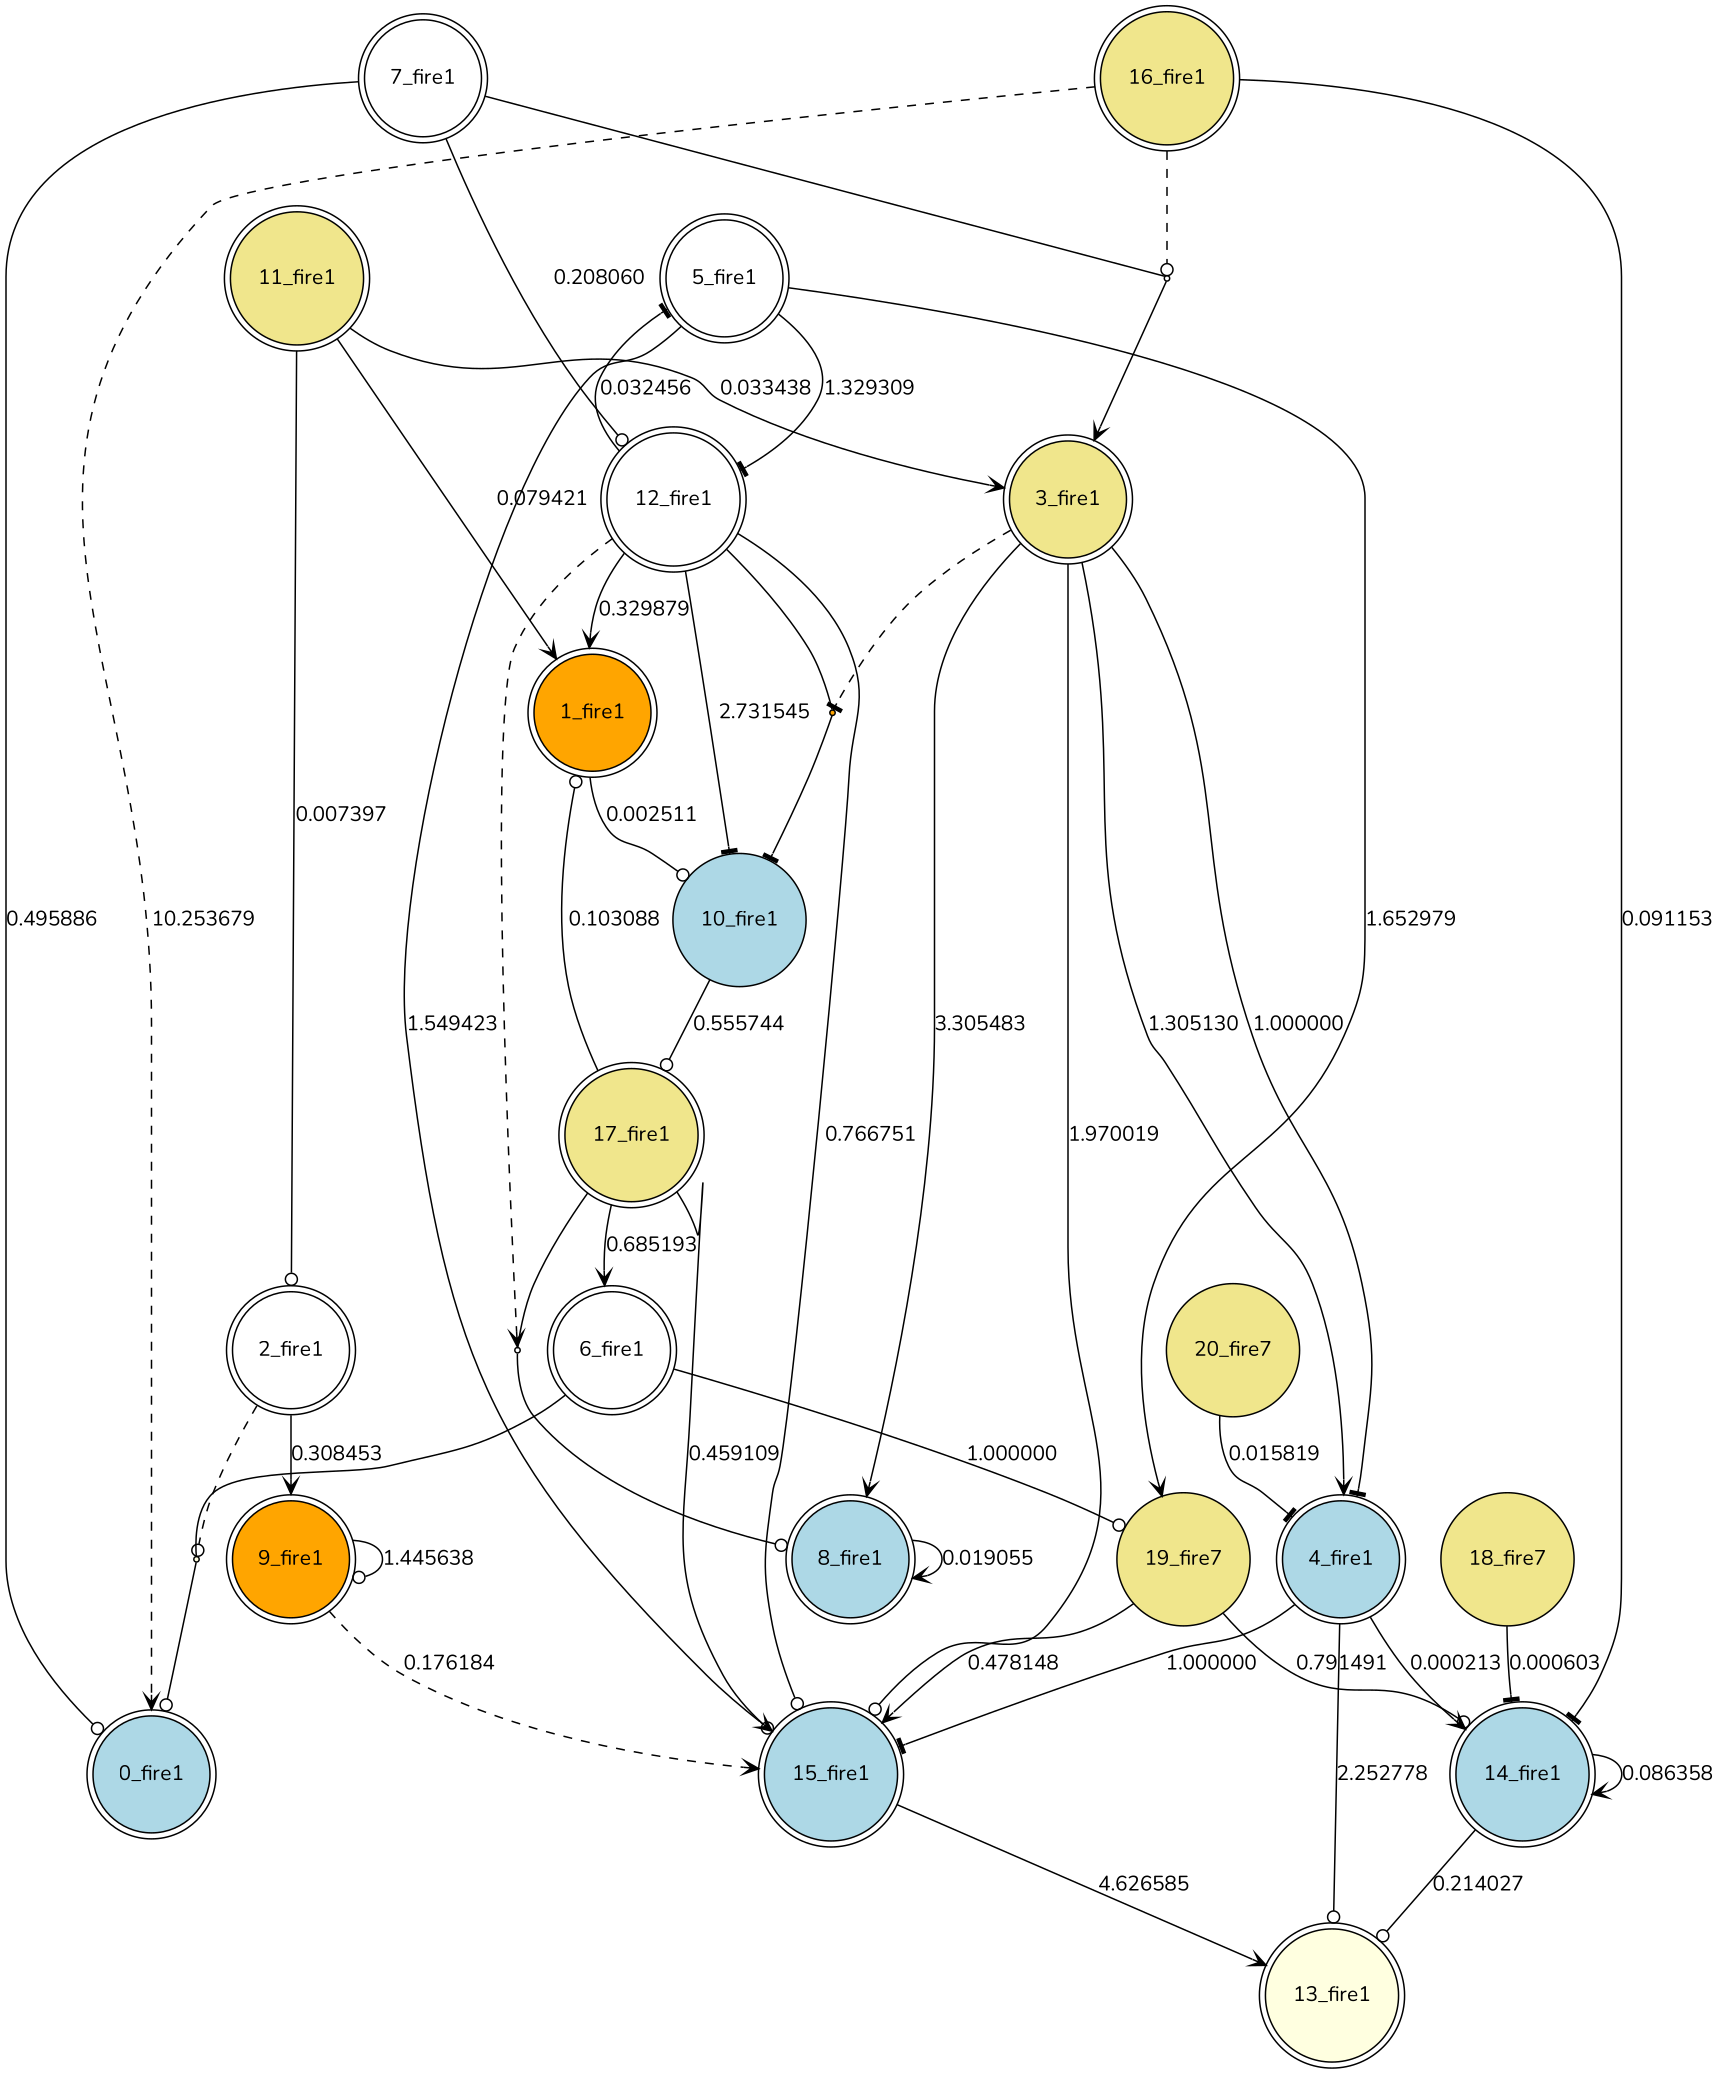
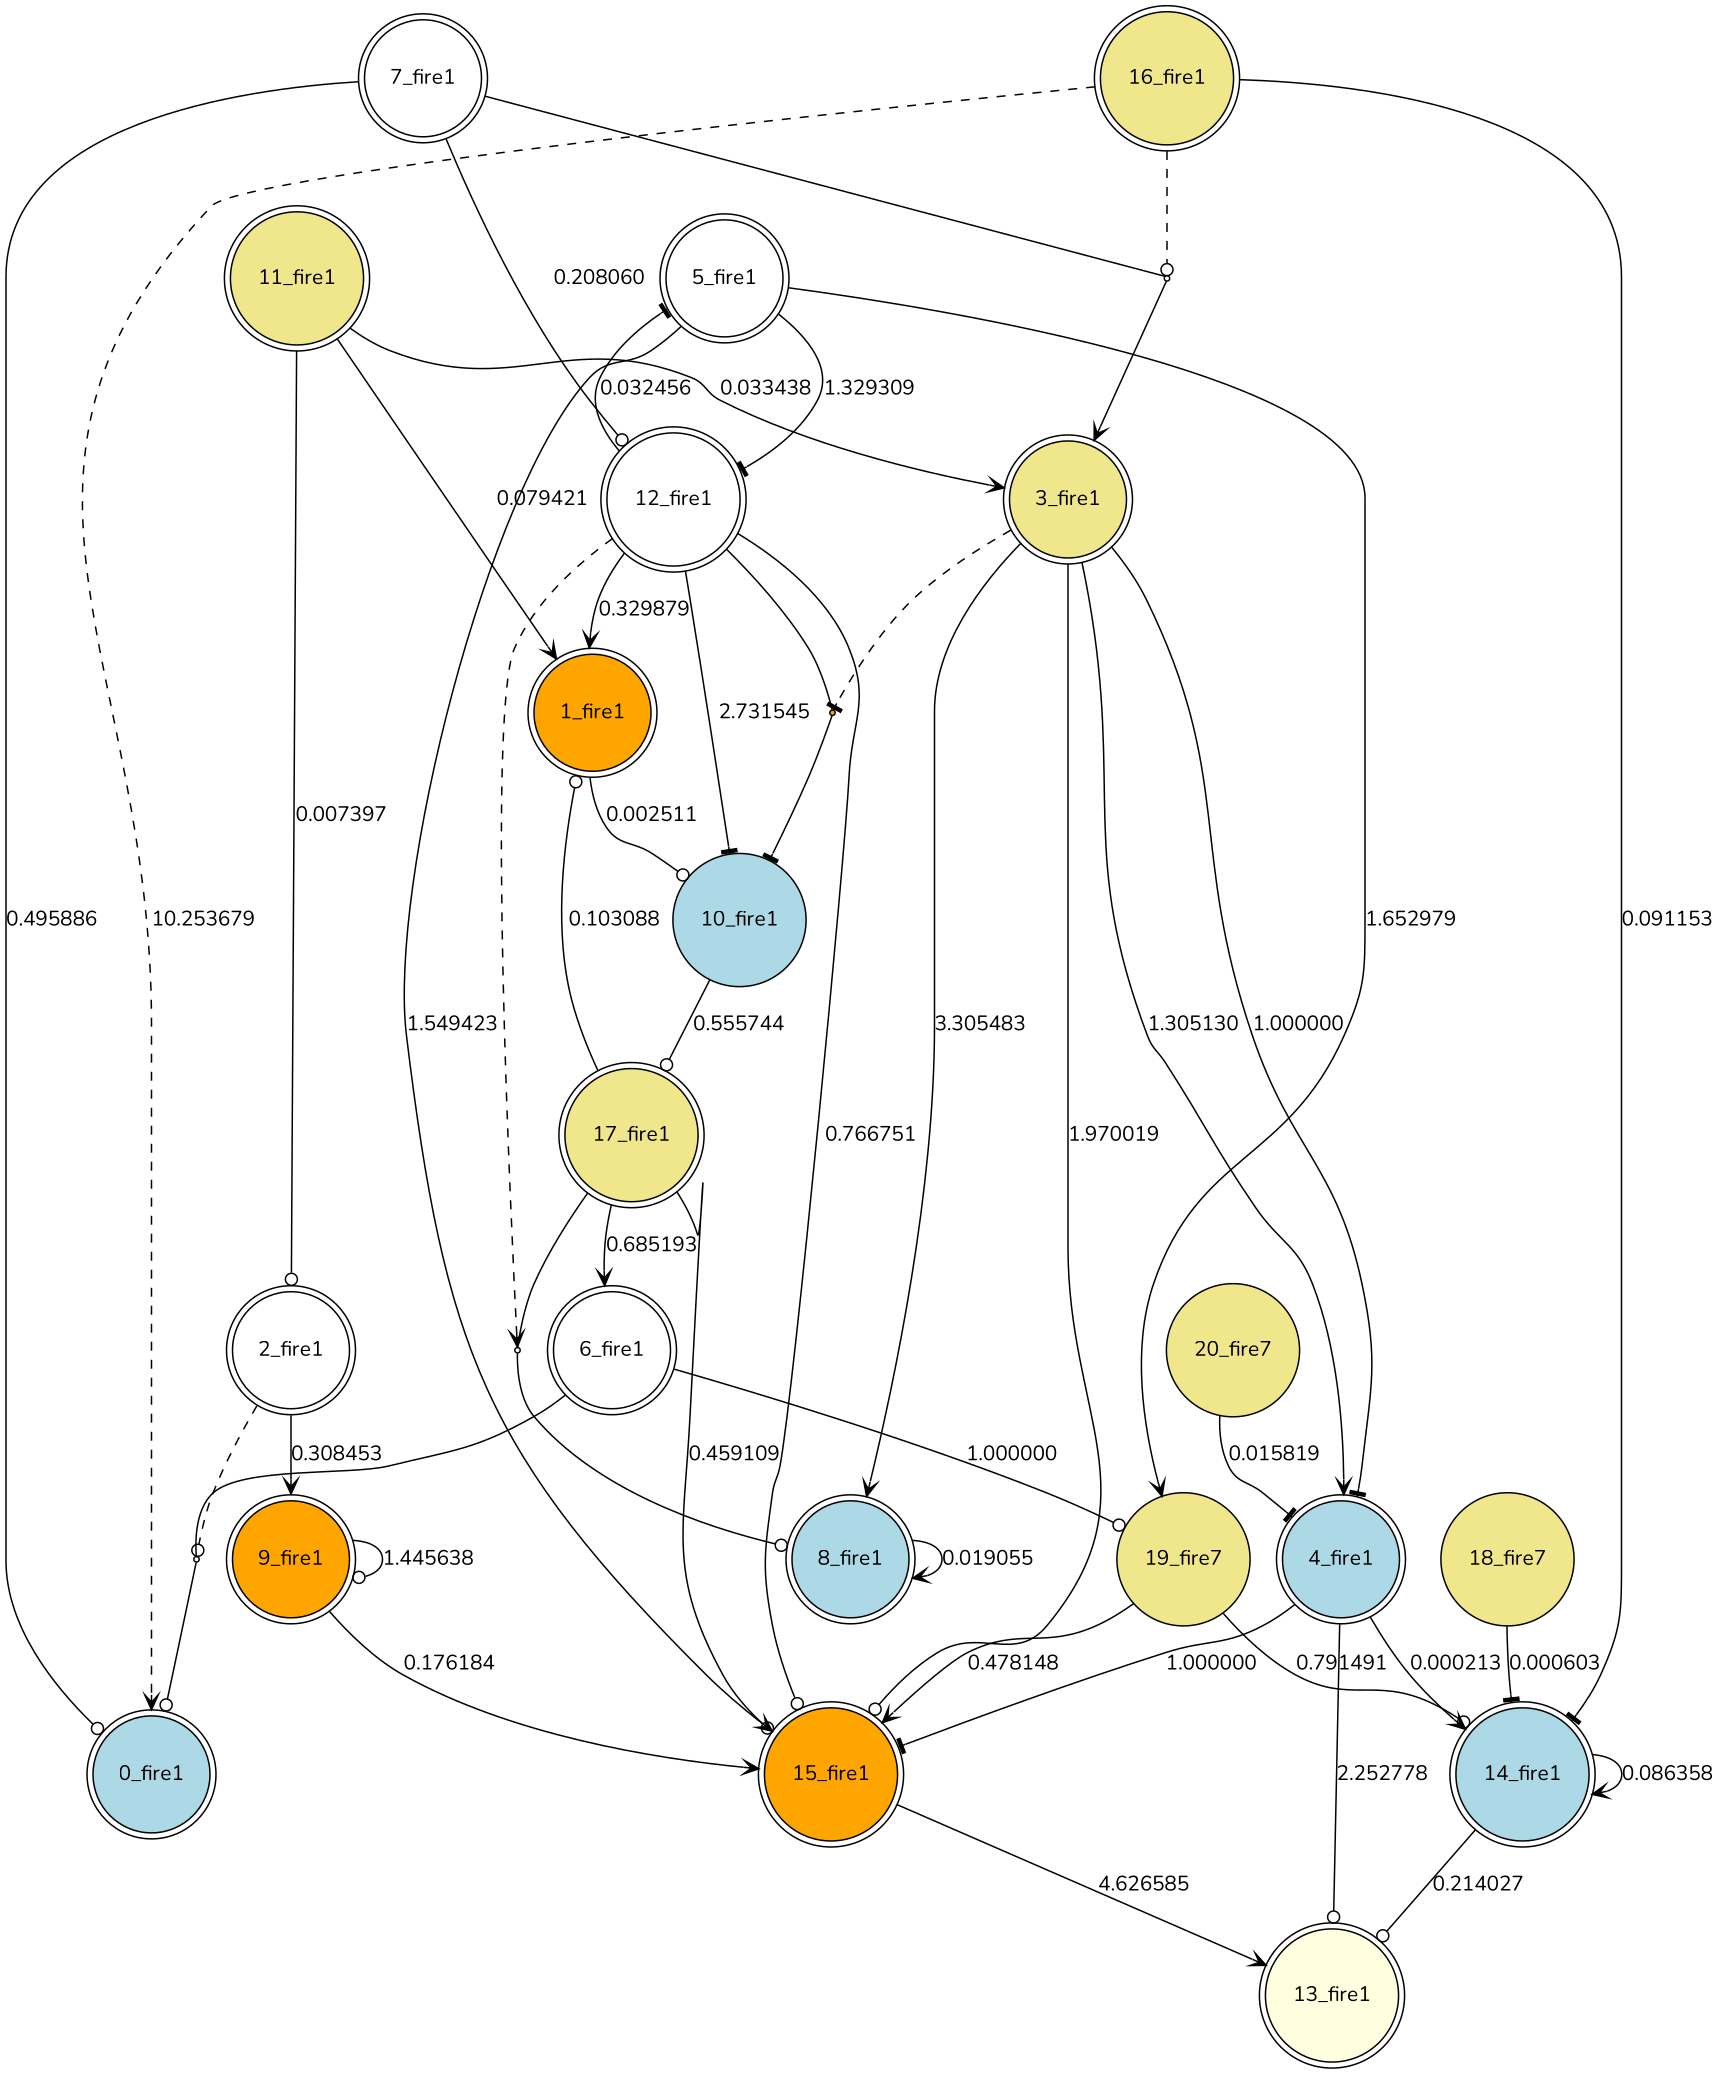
(522, 1724) -> (522, 1724)
(831, 1774) -> (831, 1774)
